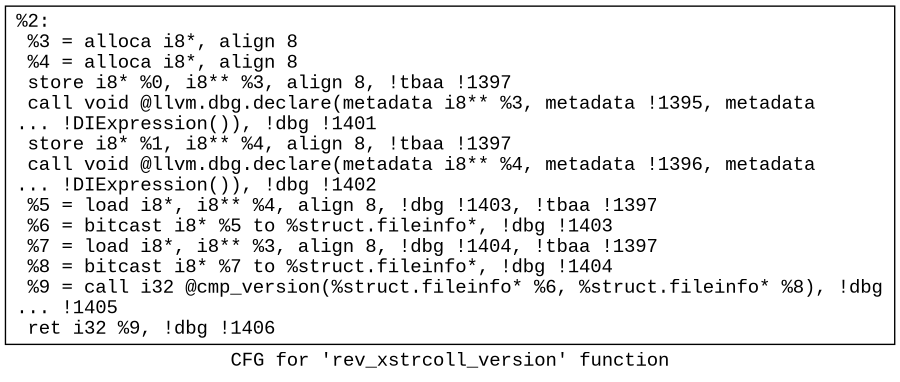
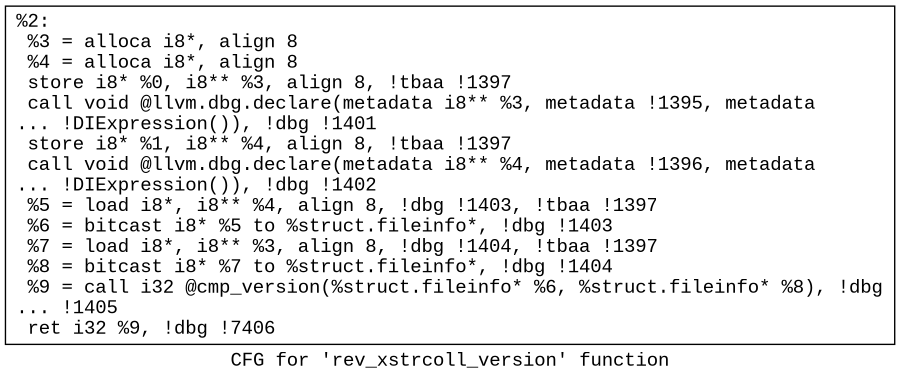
(146, 328) -> (146, 328)
